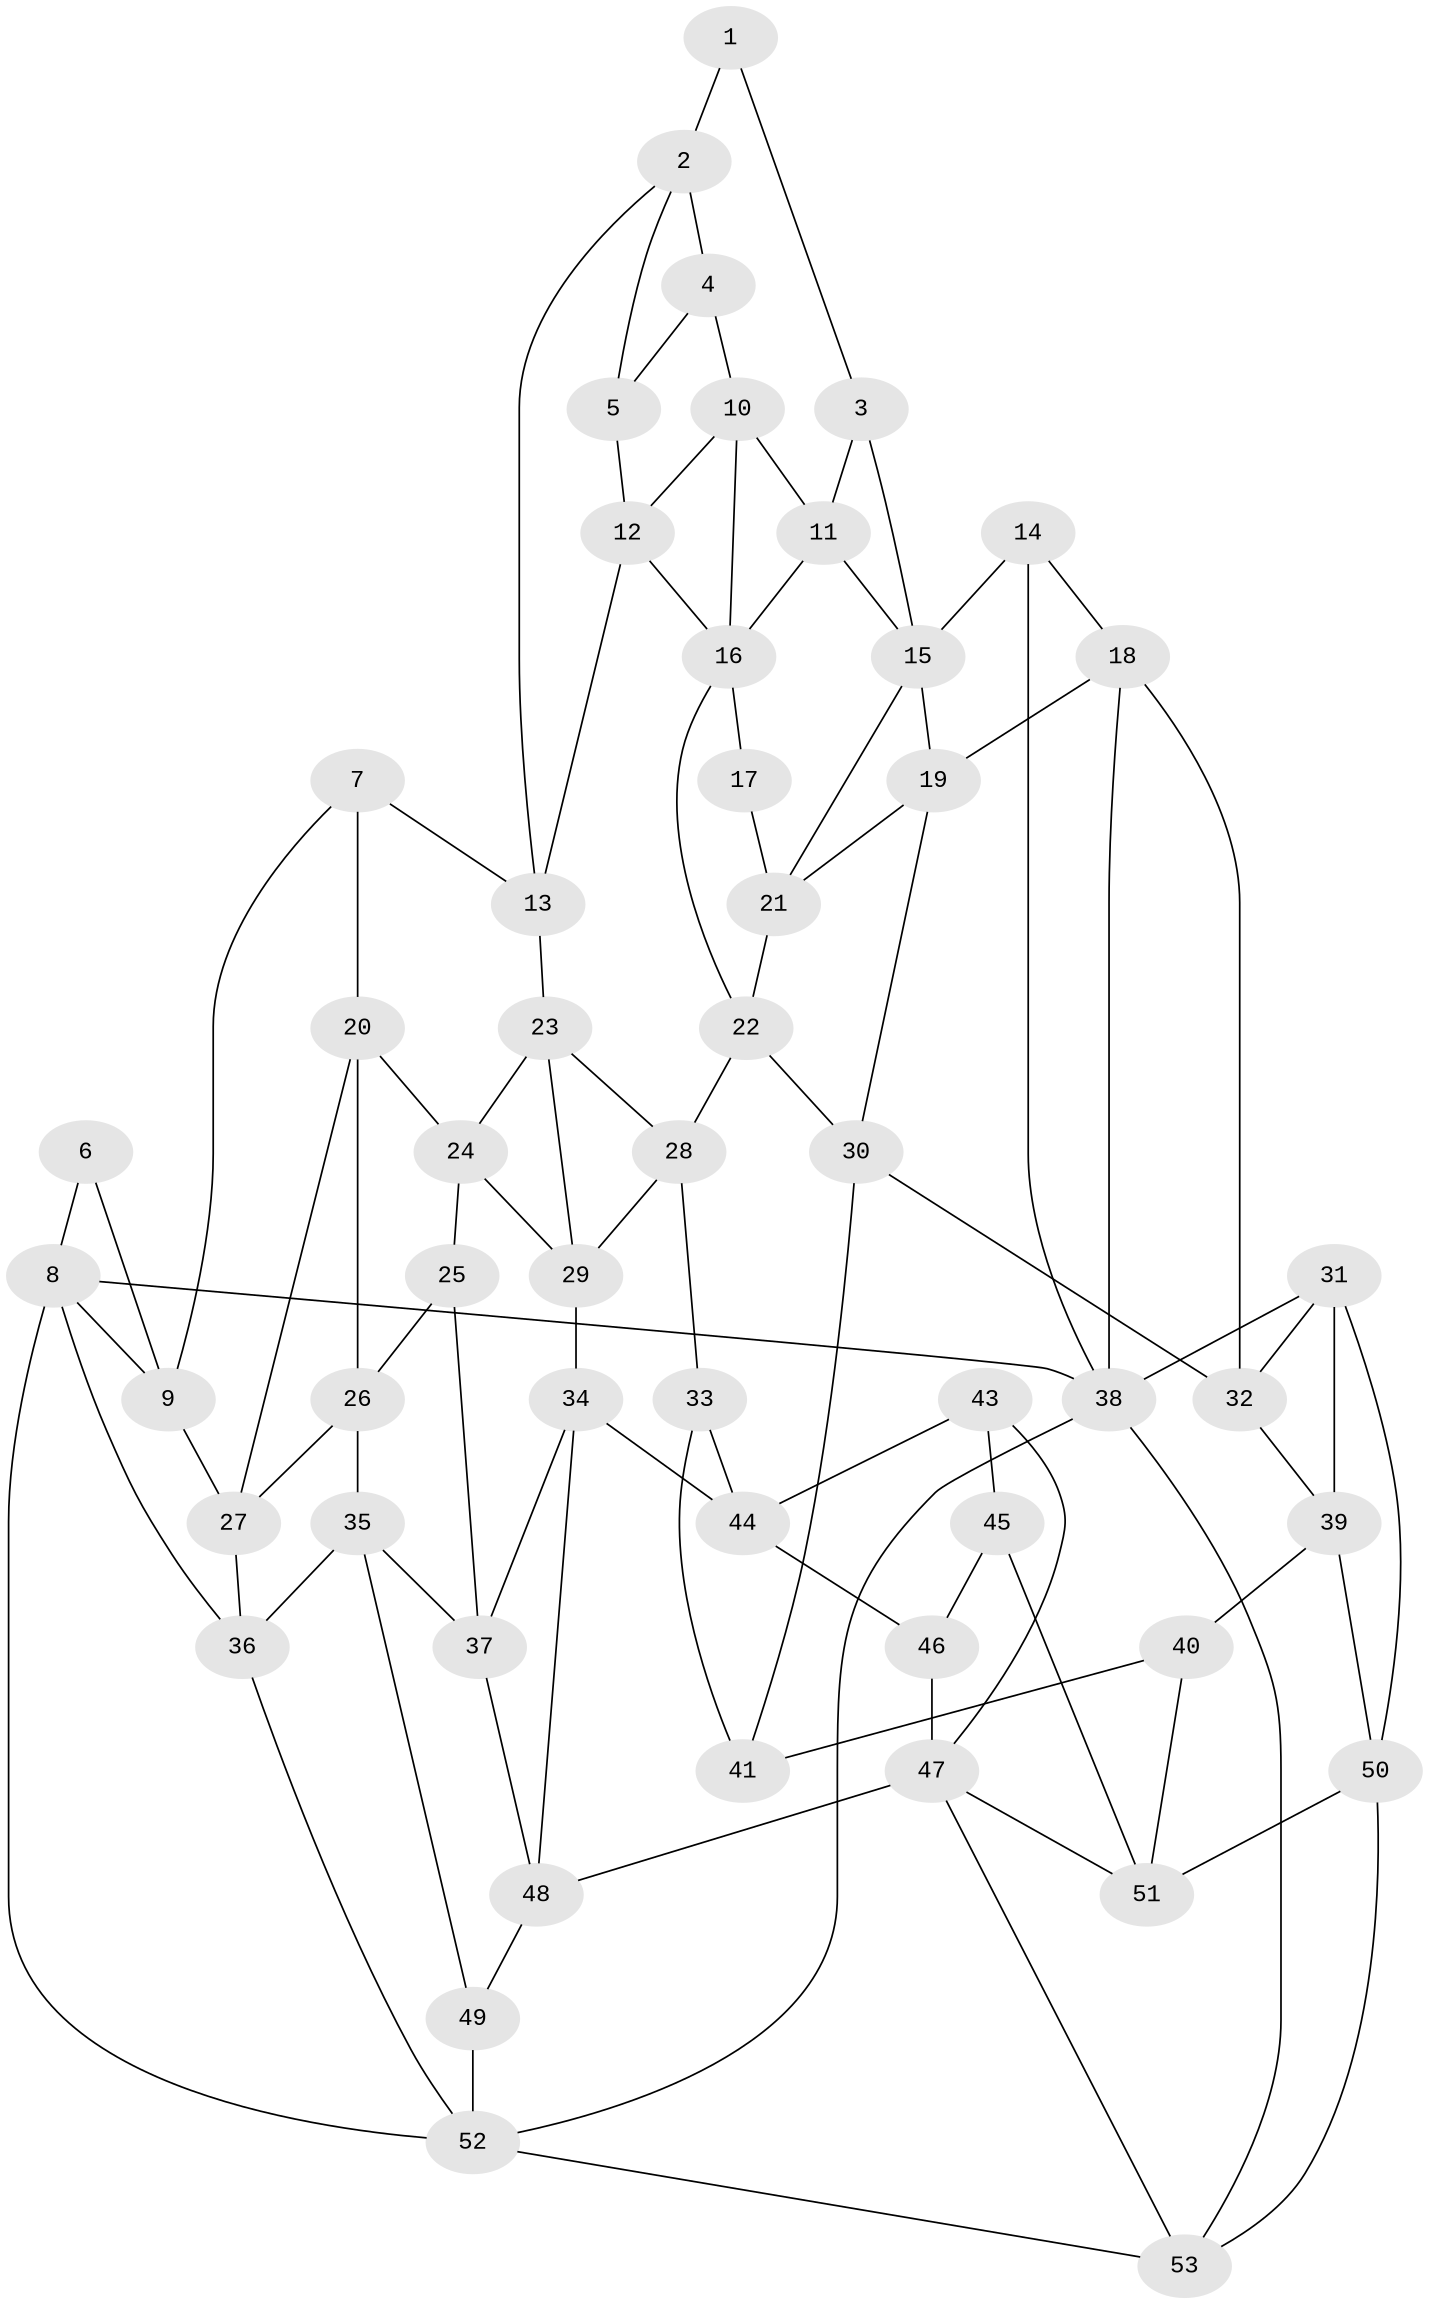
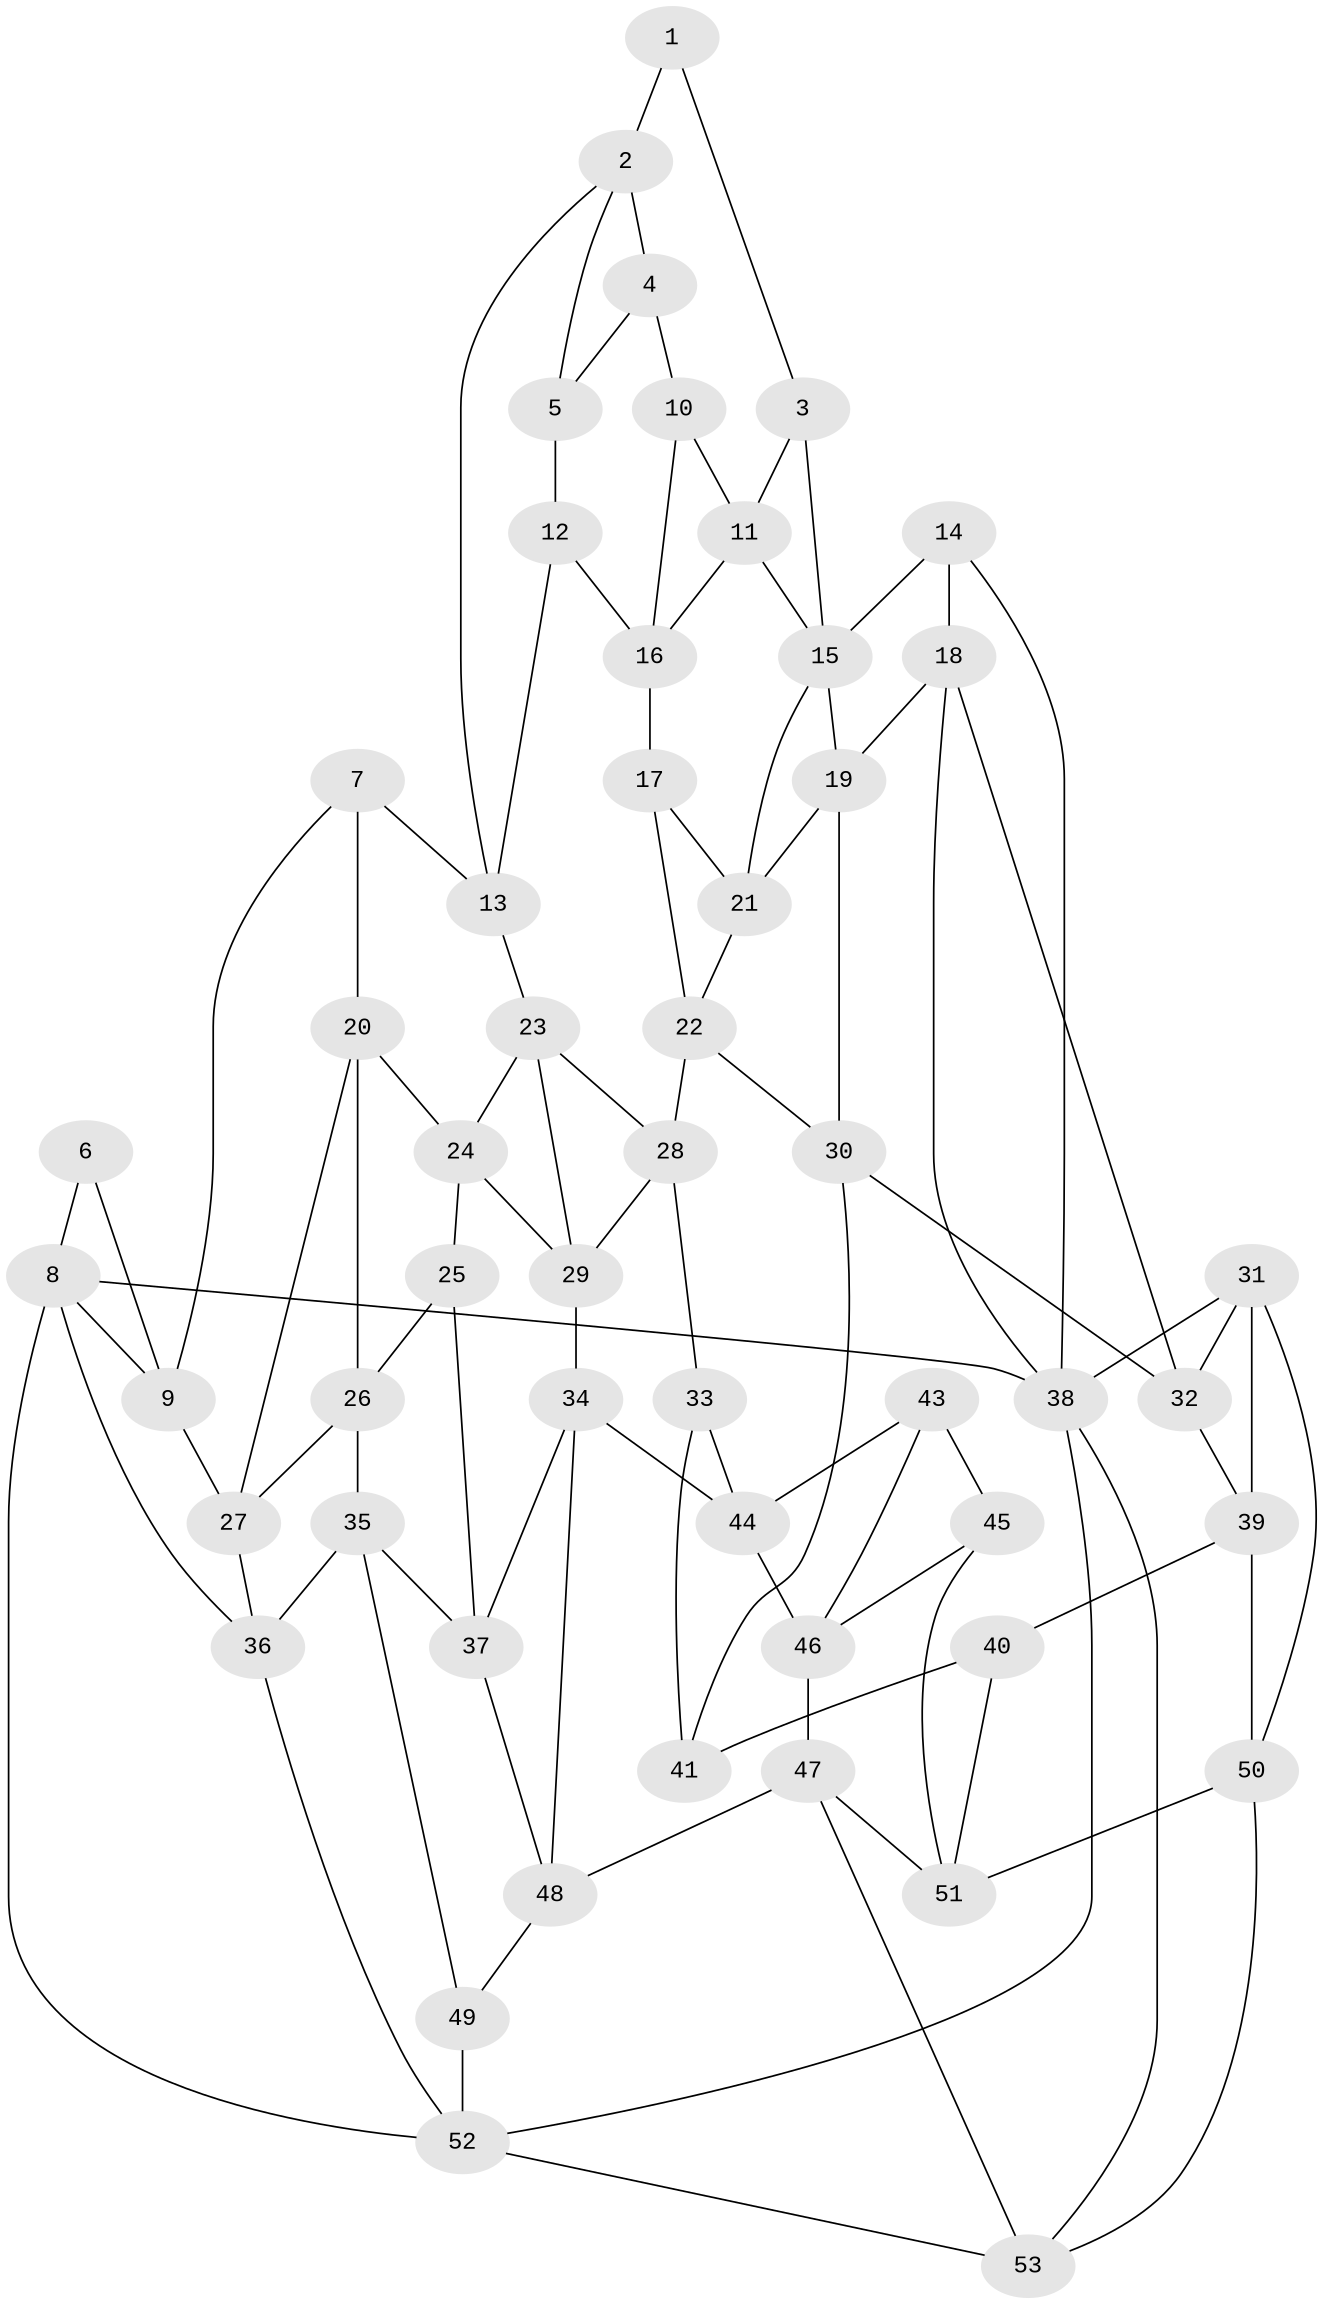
(683, 471) -> none
(680, 843) -> (670, 904)
(1048, 1589) -> (876, 1526)
